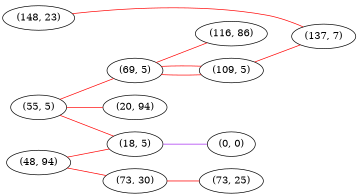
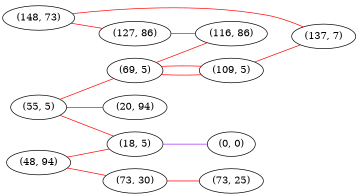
(39, 18) -> (39, 18)
none -> (135, 34)
